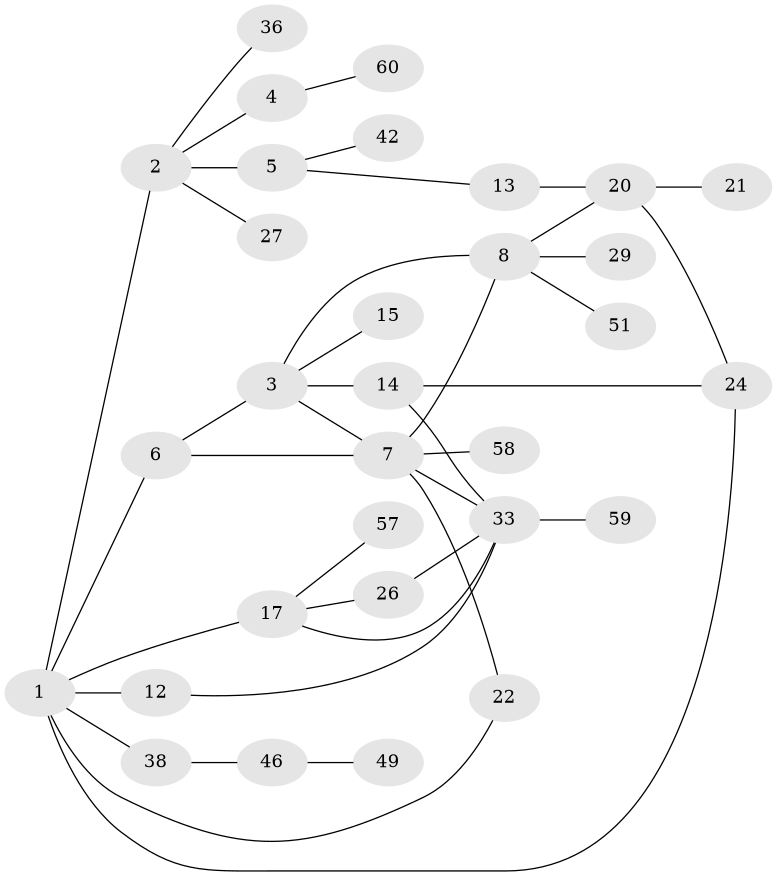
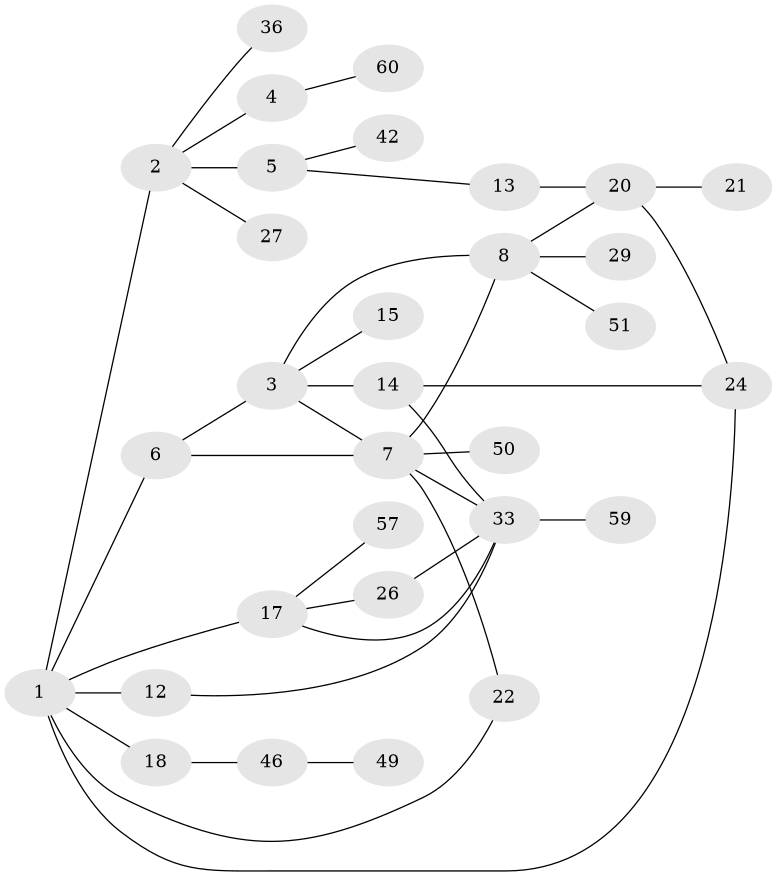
(504, 450) -> (504, 450)
(156, 763) -> (156, 763)
